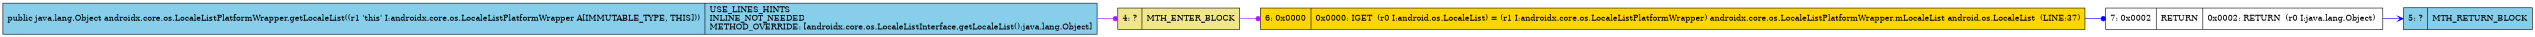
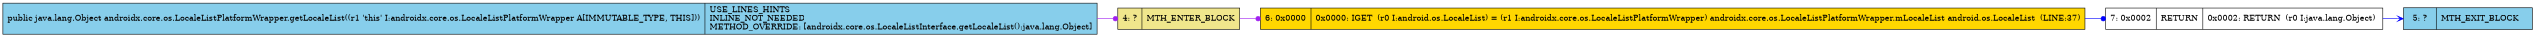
(2480, 18) -> (2480, 18)
